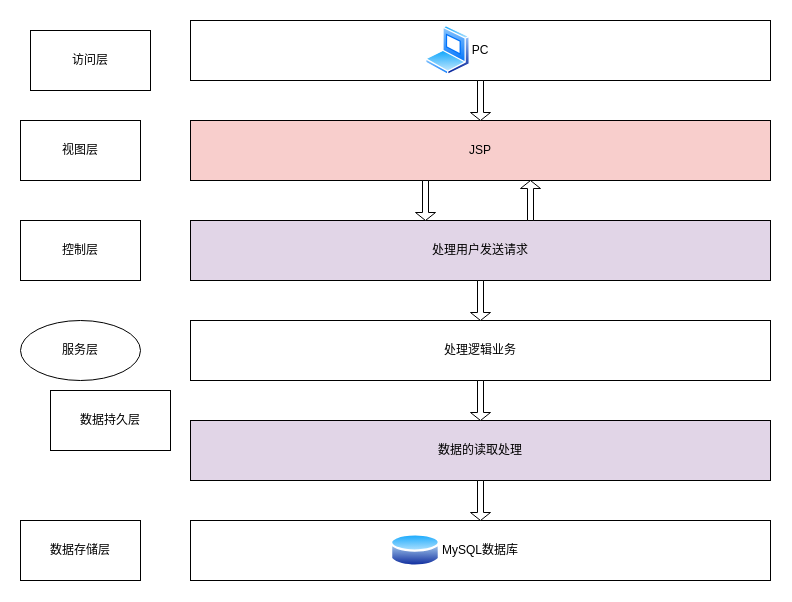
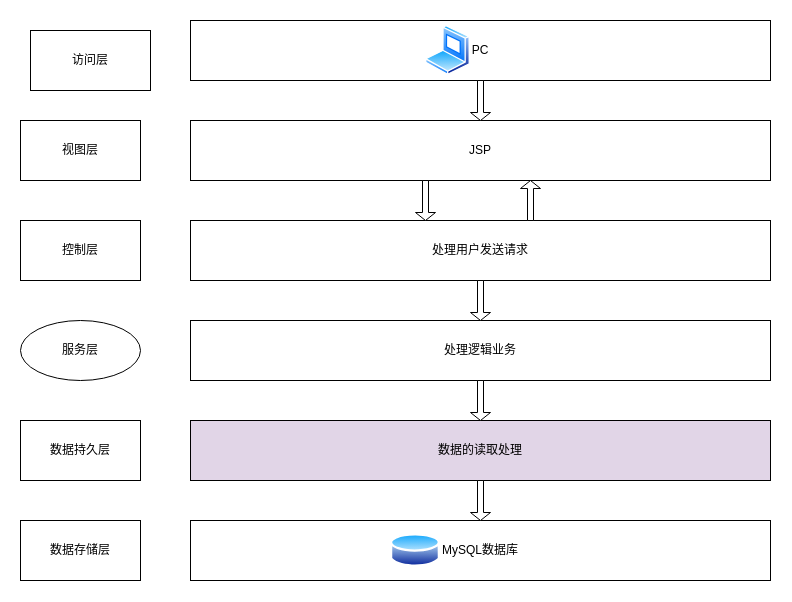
(481, 151) -> (481, 151)
(481, 251) -> (481, 251)
(111, 421) -> (81, 451)
